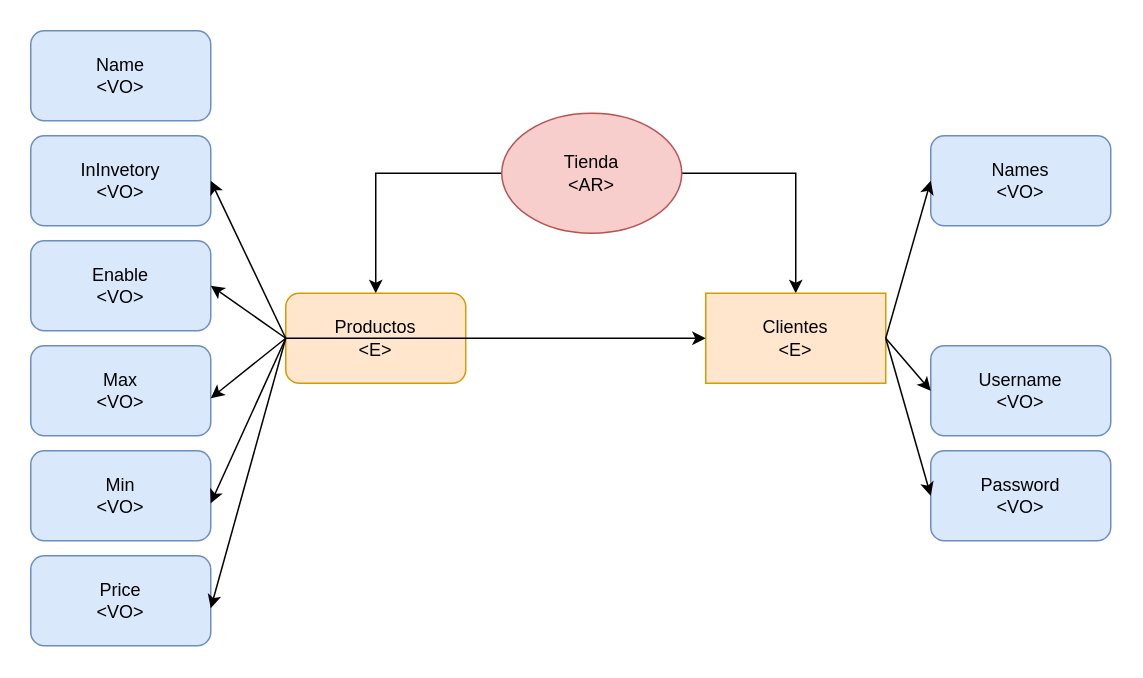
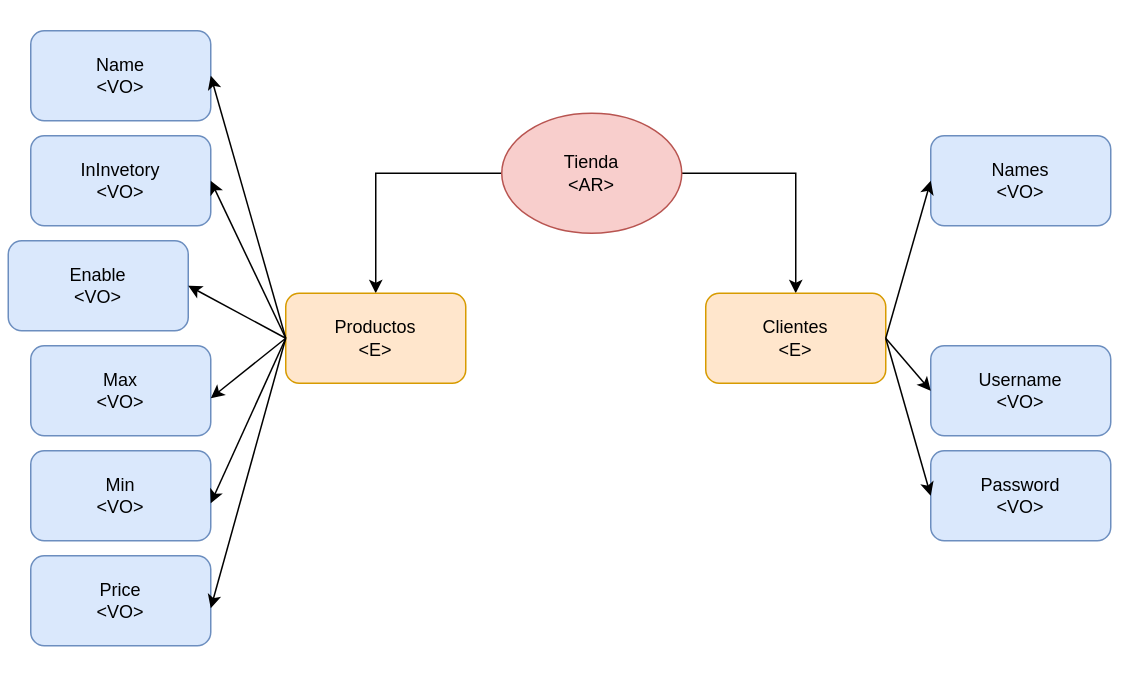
(121, 286) -> (98, 286)
(492, 338) -> (249, 208)
(796, 338) -> (796, 338)
